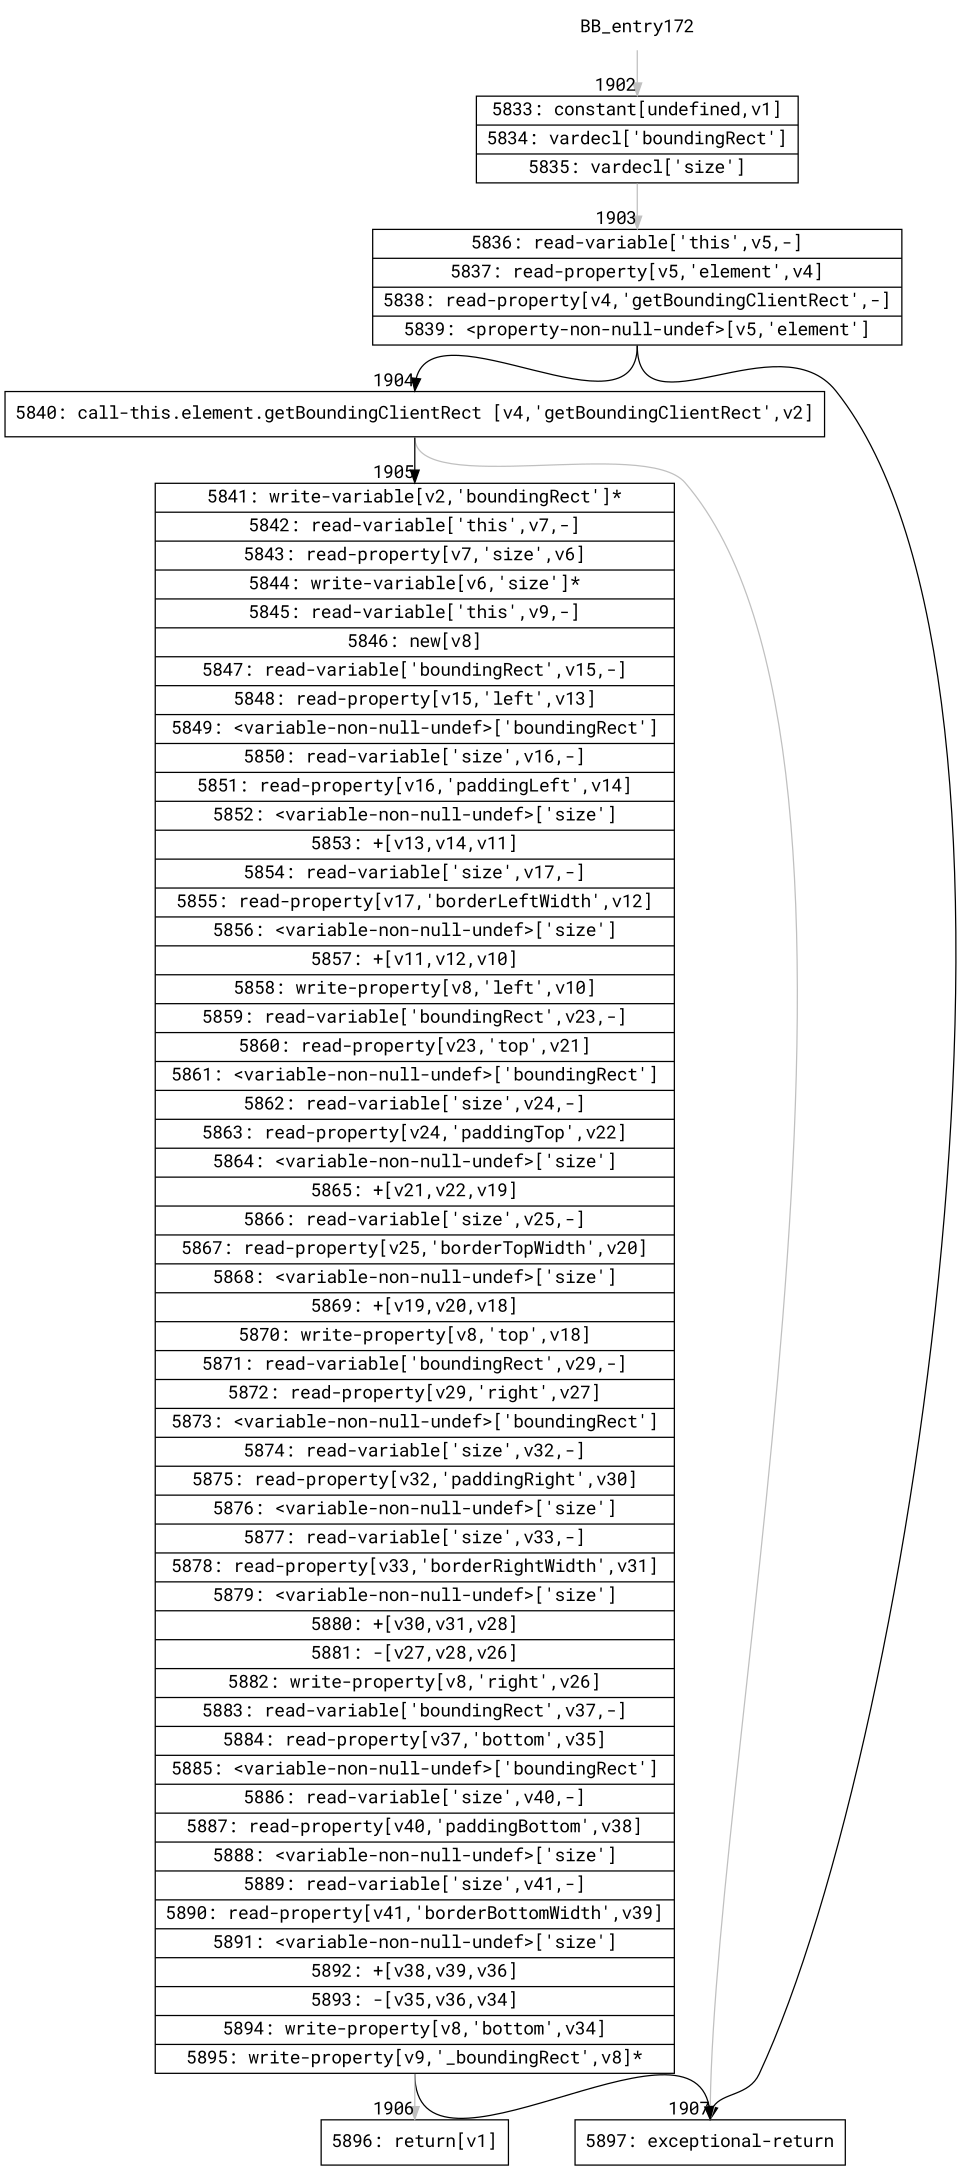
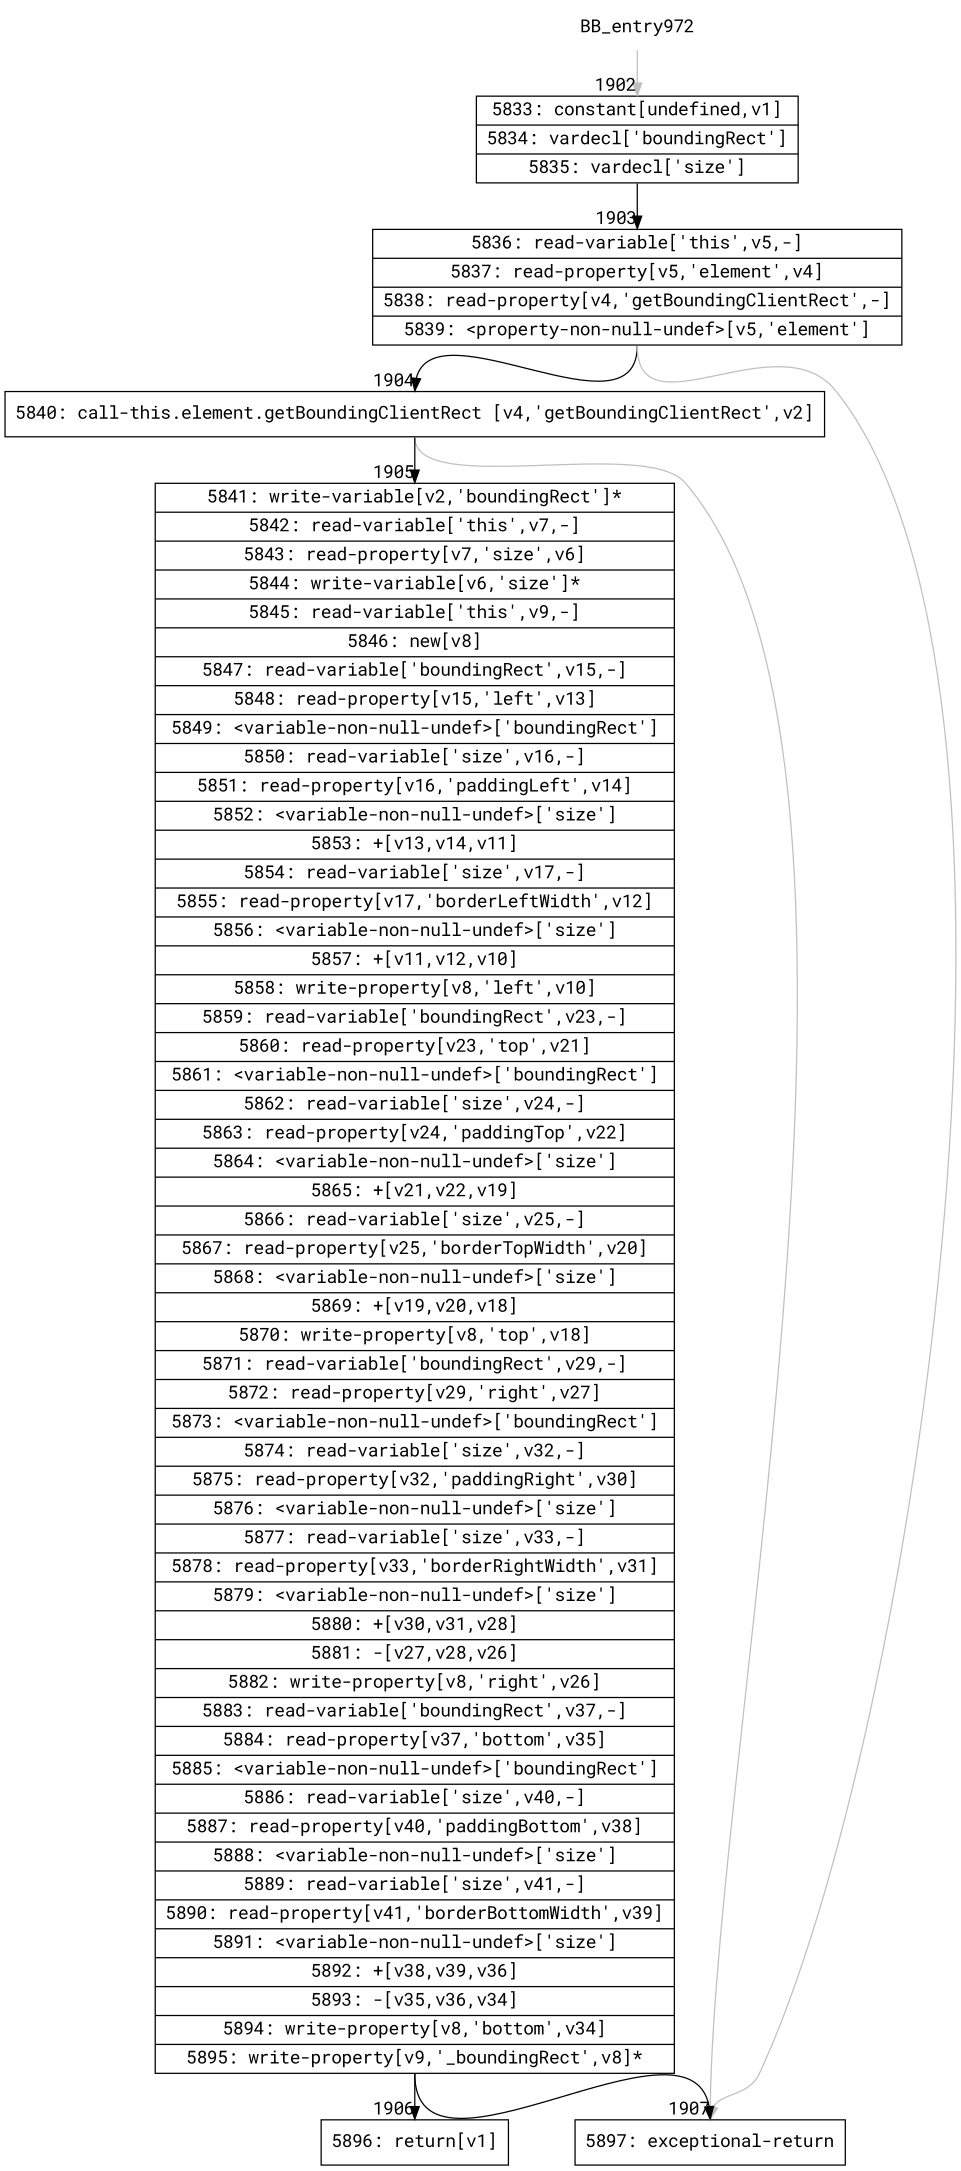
(637, 28) -> (637, 28)
(637, 200) -> (637, 200)
(947, 1148) -> (947, 1148)
(415, 2098) -> (415, 2098)
